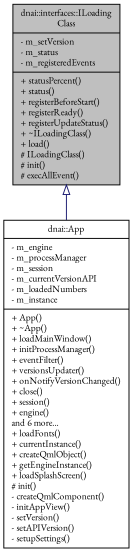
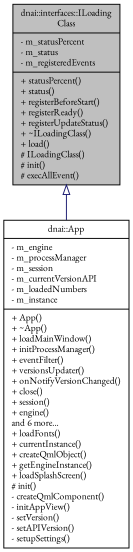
(48, 42) -> (53, 42)
